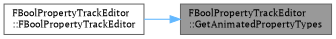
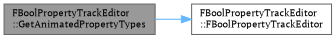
(157, 19) -> (168, 19)
